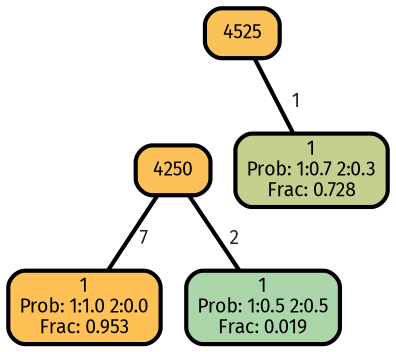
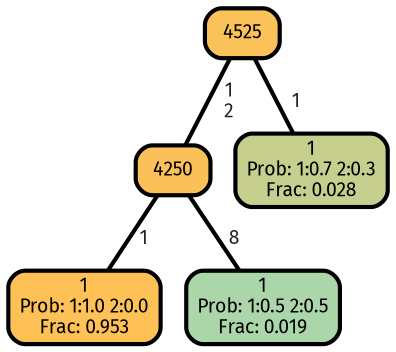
none -> (208, 102)
(312, 170) -> (312, 170)
(141, 239) -> (141, 239)
(232, 239) -> (232, 239)
